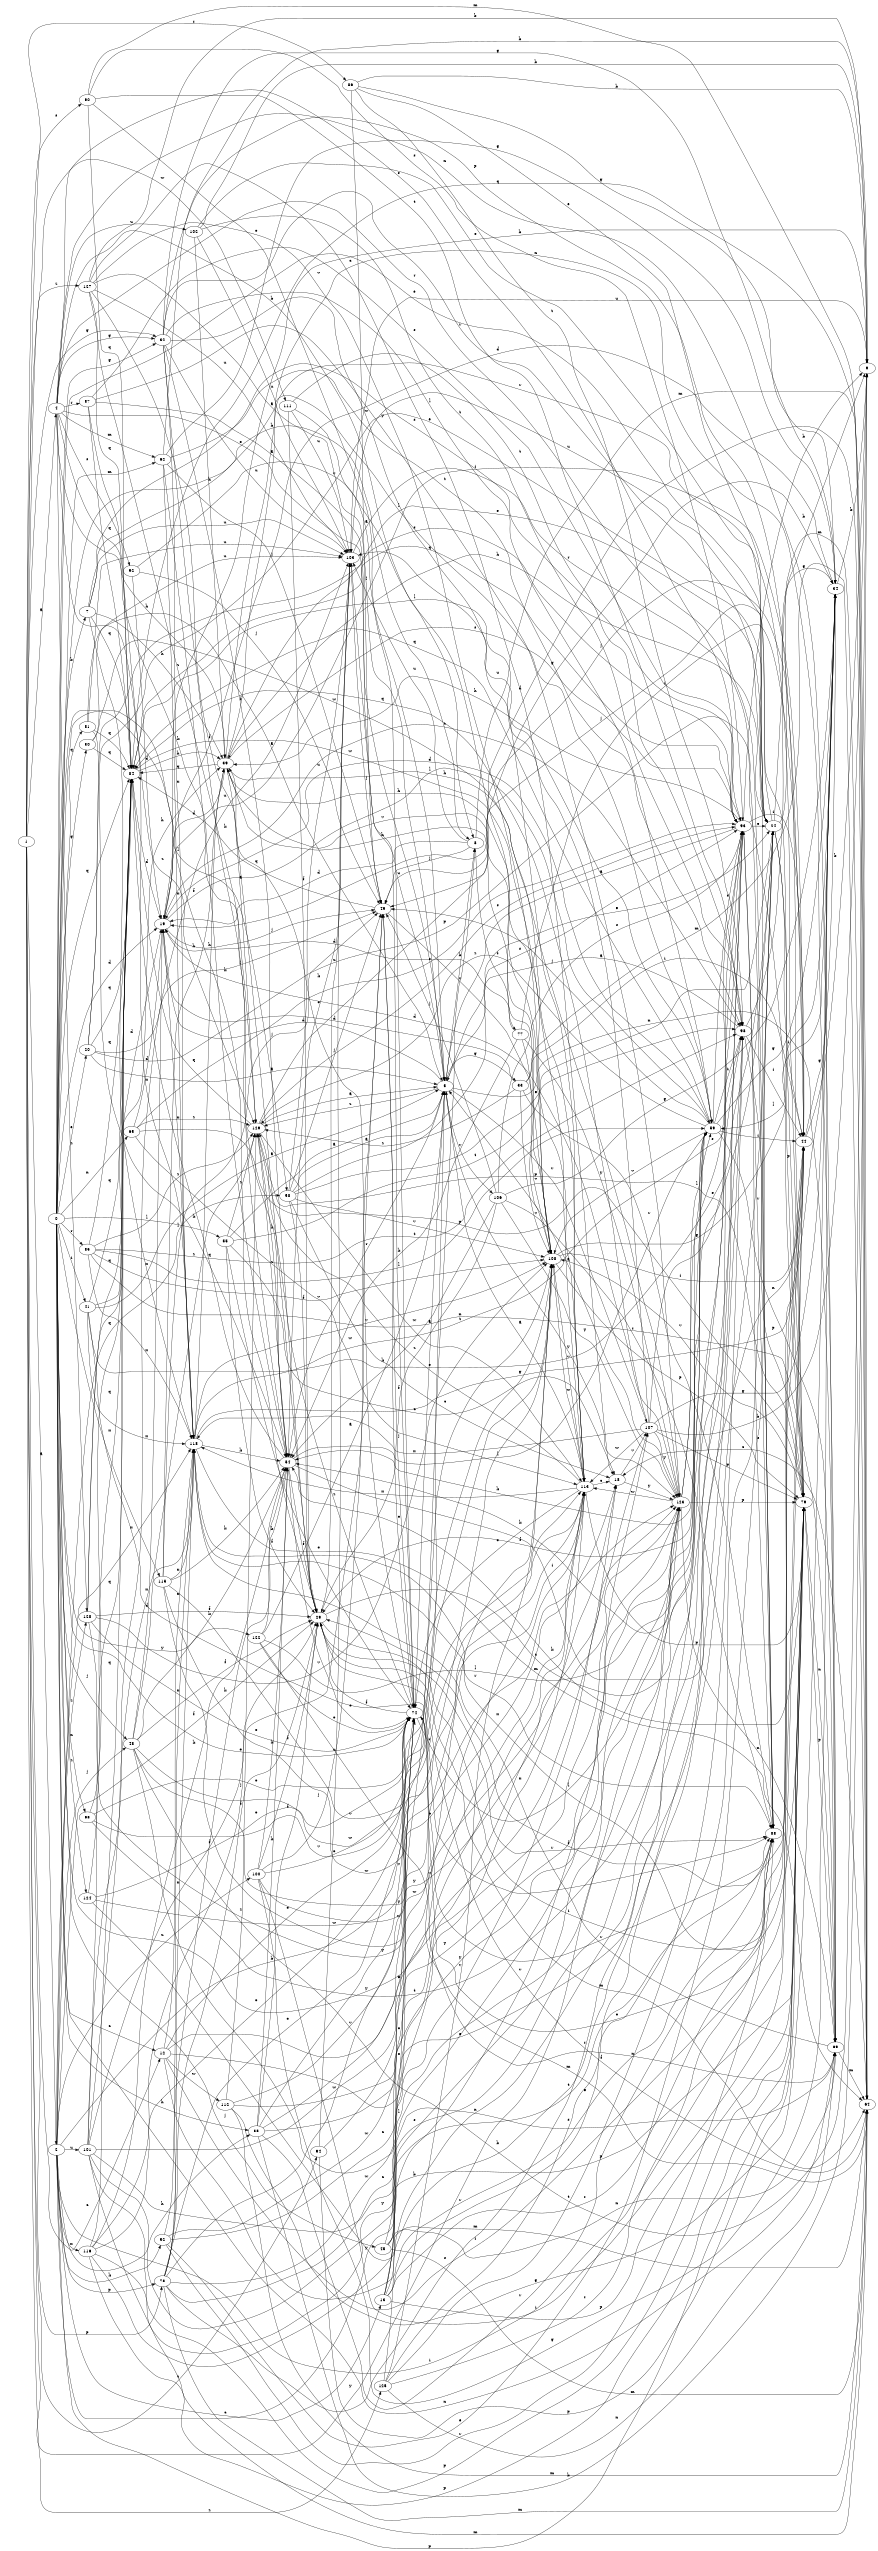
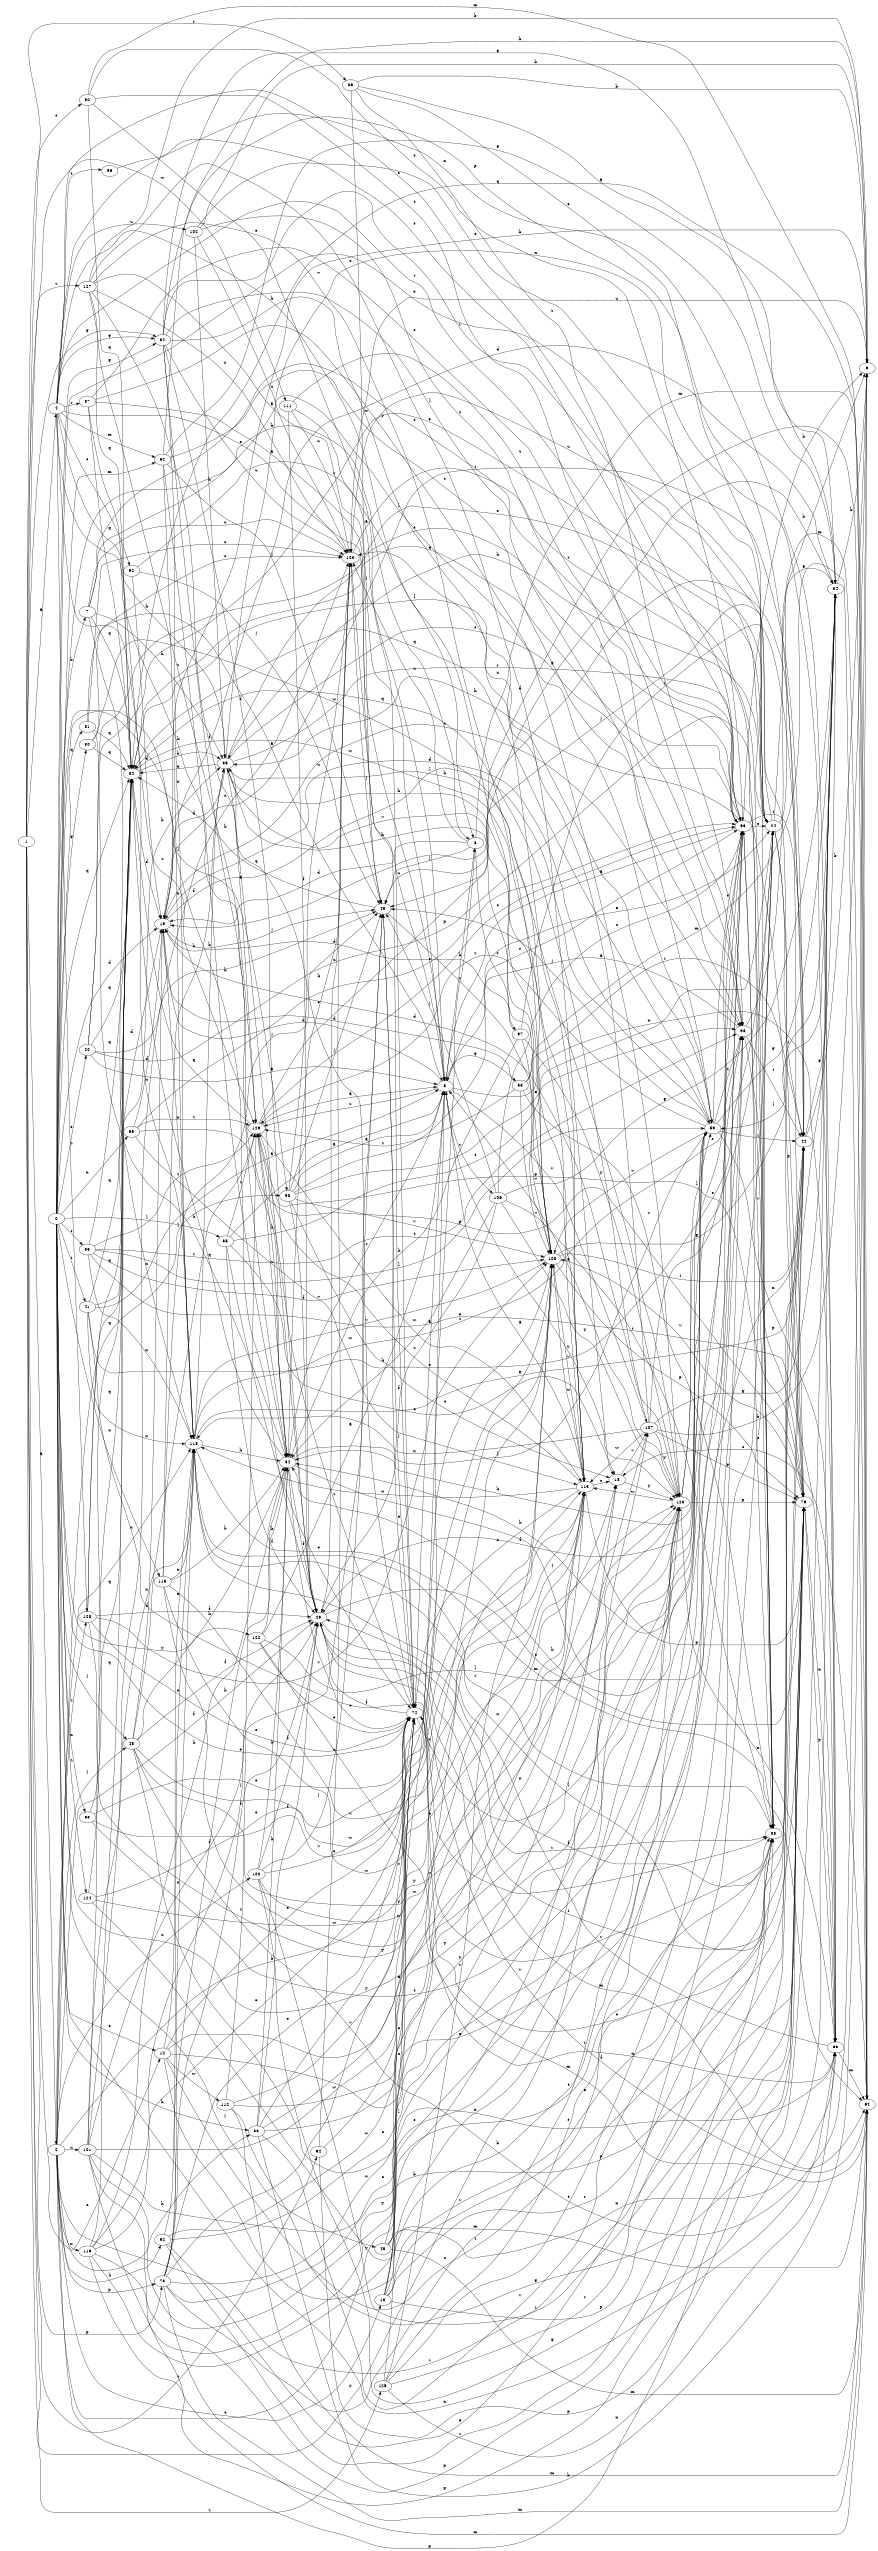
none -> (110, 171)
(732, 524) -> (701, 686)
(520, 1034) -> (520, 1034)
